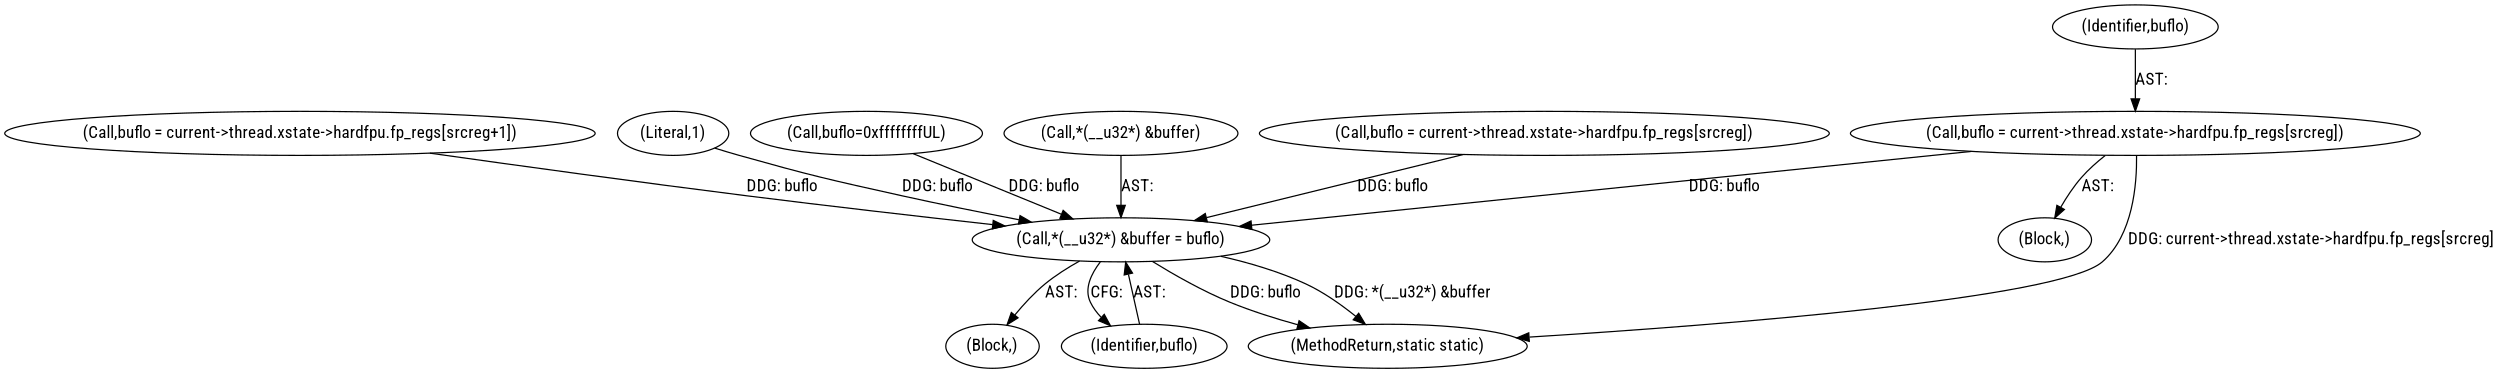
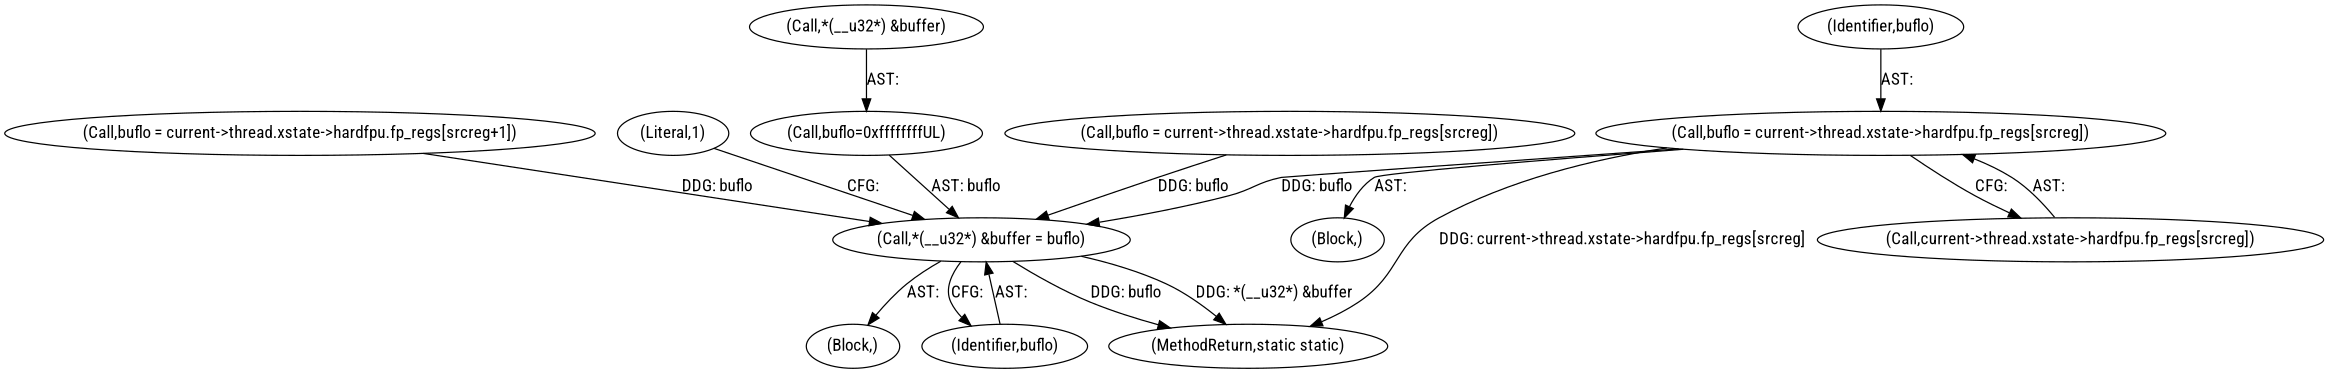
(1121, 180) -> (866, 74)
(937, 187) -> (865, 187)
(1044, 187) -> (966, 187)
none -> (2070, 240)
